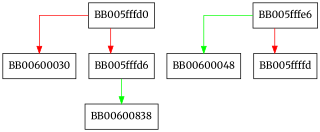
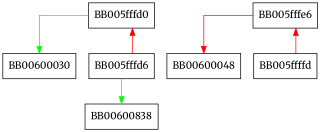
(48, 15) -> (48, 15)
(213, 15) -> (213, 15)
(111, 37) -> (132, 44)
(275, 37) -> (296, 44)
